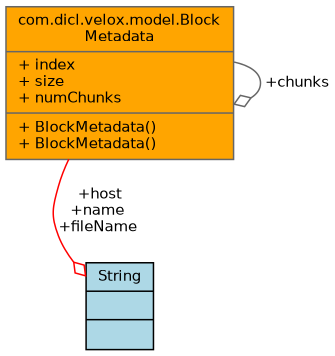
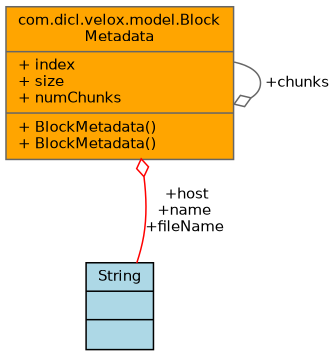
(53, 212) -> (146, 221)
